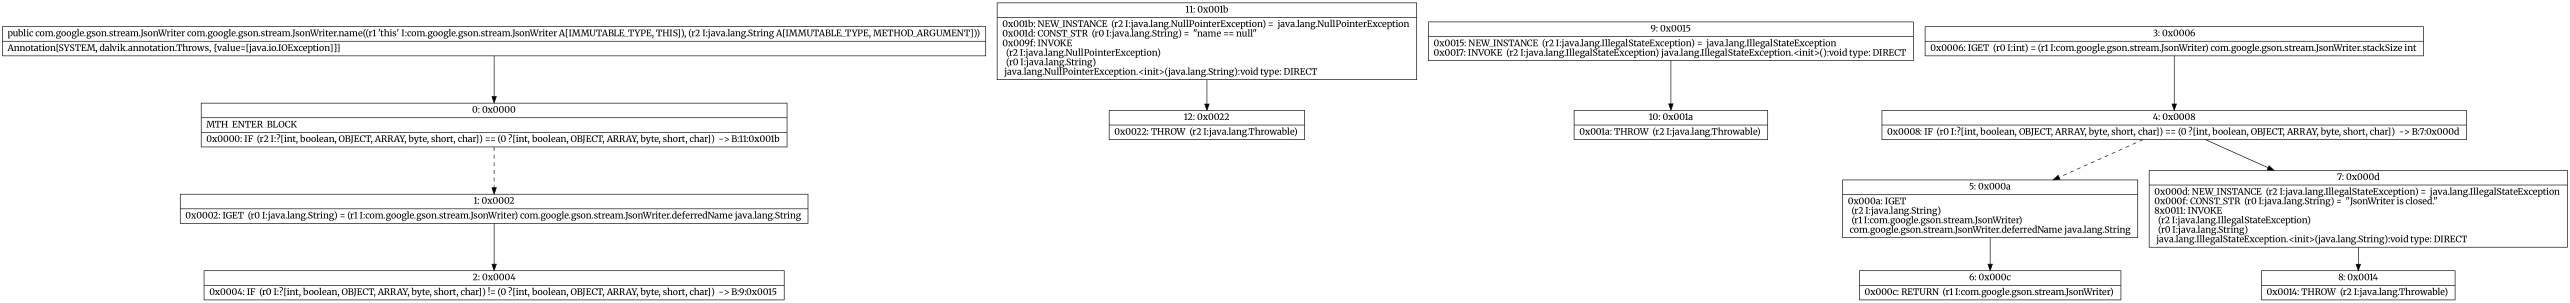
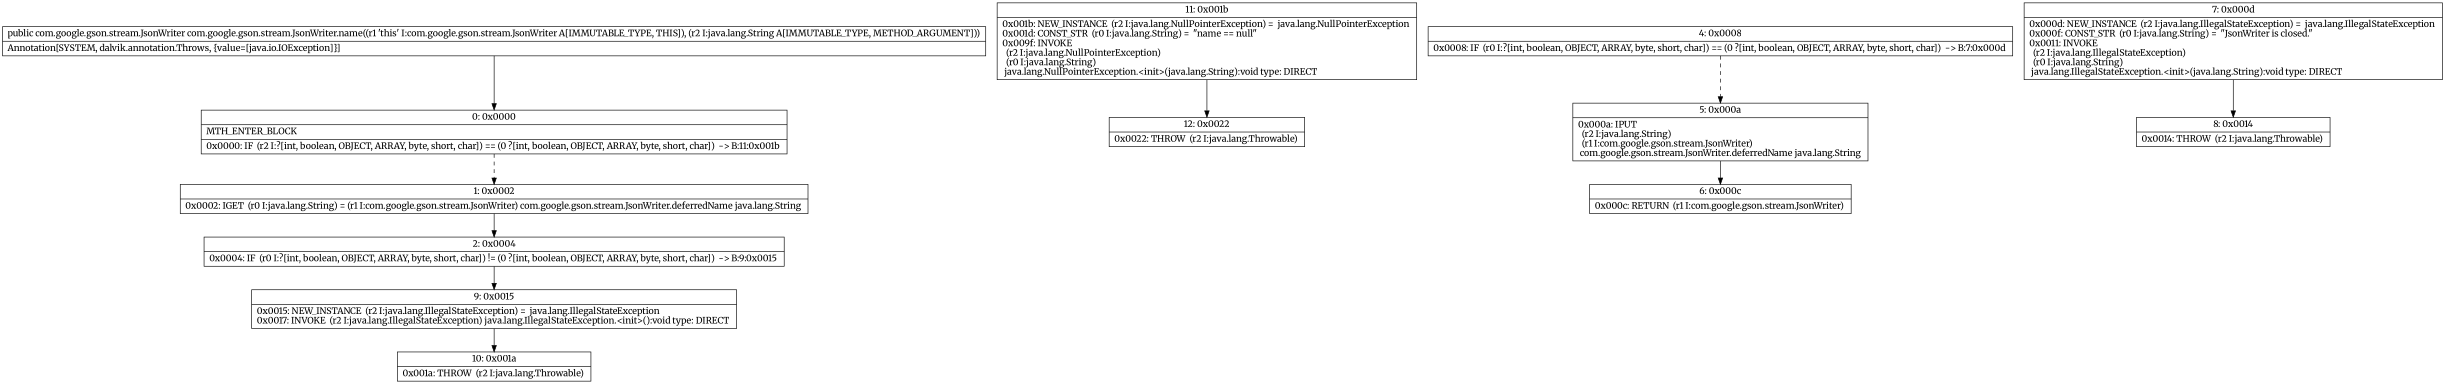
(2174, 41) -> none
(2237, 154) -> none
(1879, 202) -> (1610, 125)
(2190, 211) -> (2066, 43)
none -> (494, 275)
